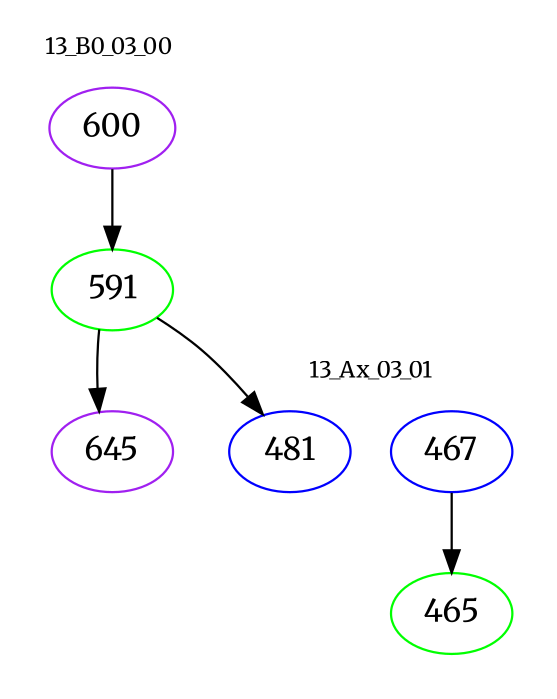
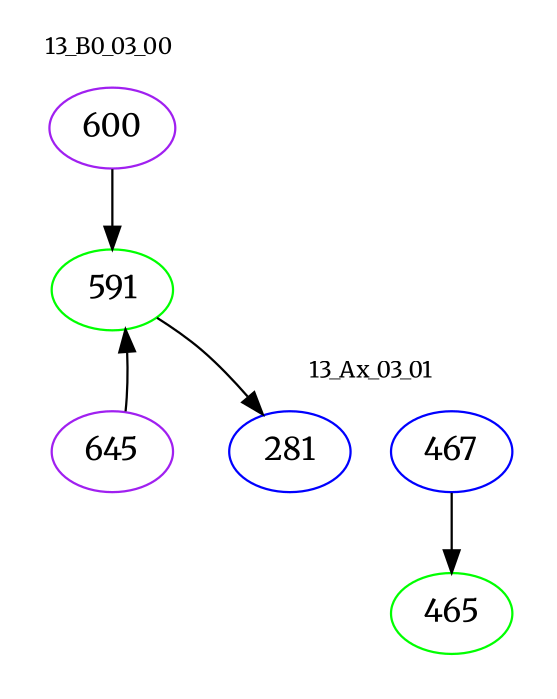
(97, 359) -> (127, 382)
(290, 452) -> (290, 452)
